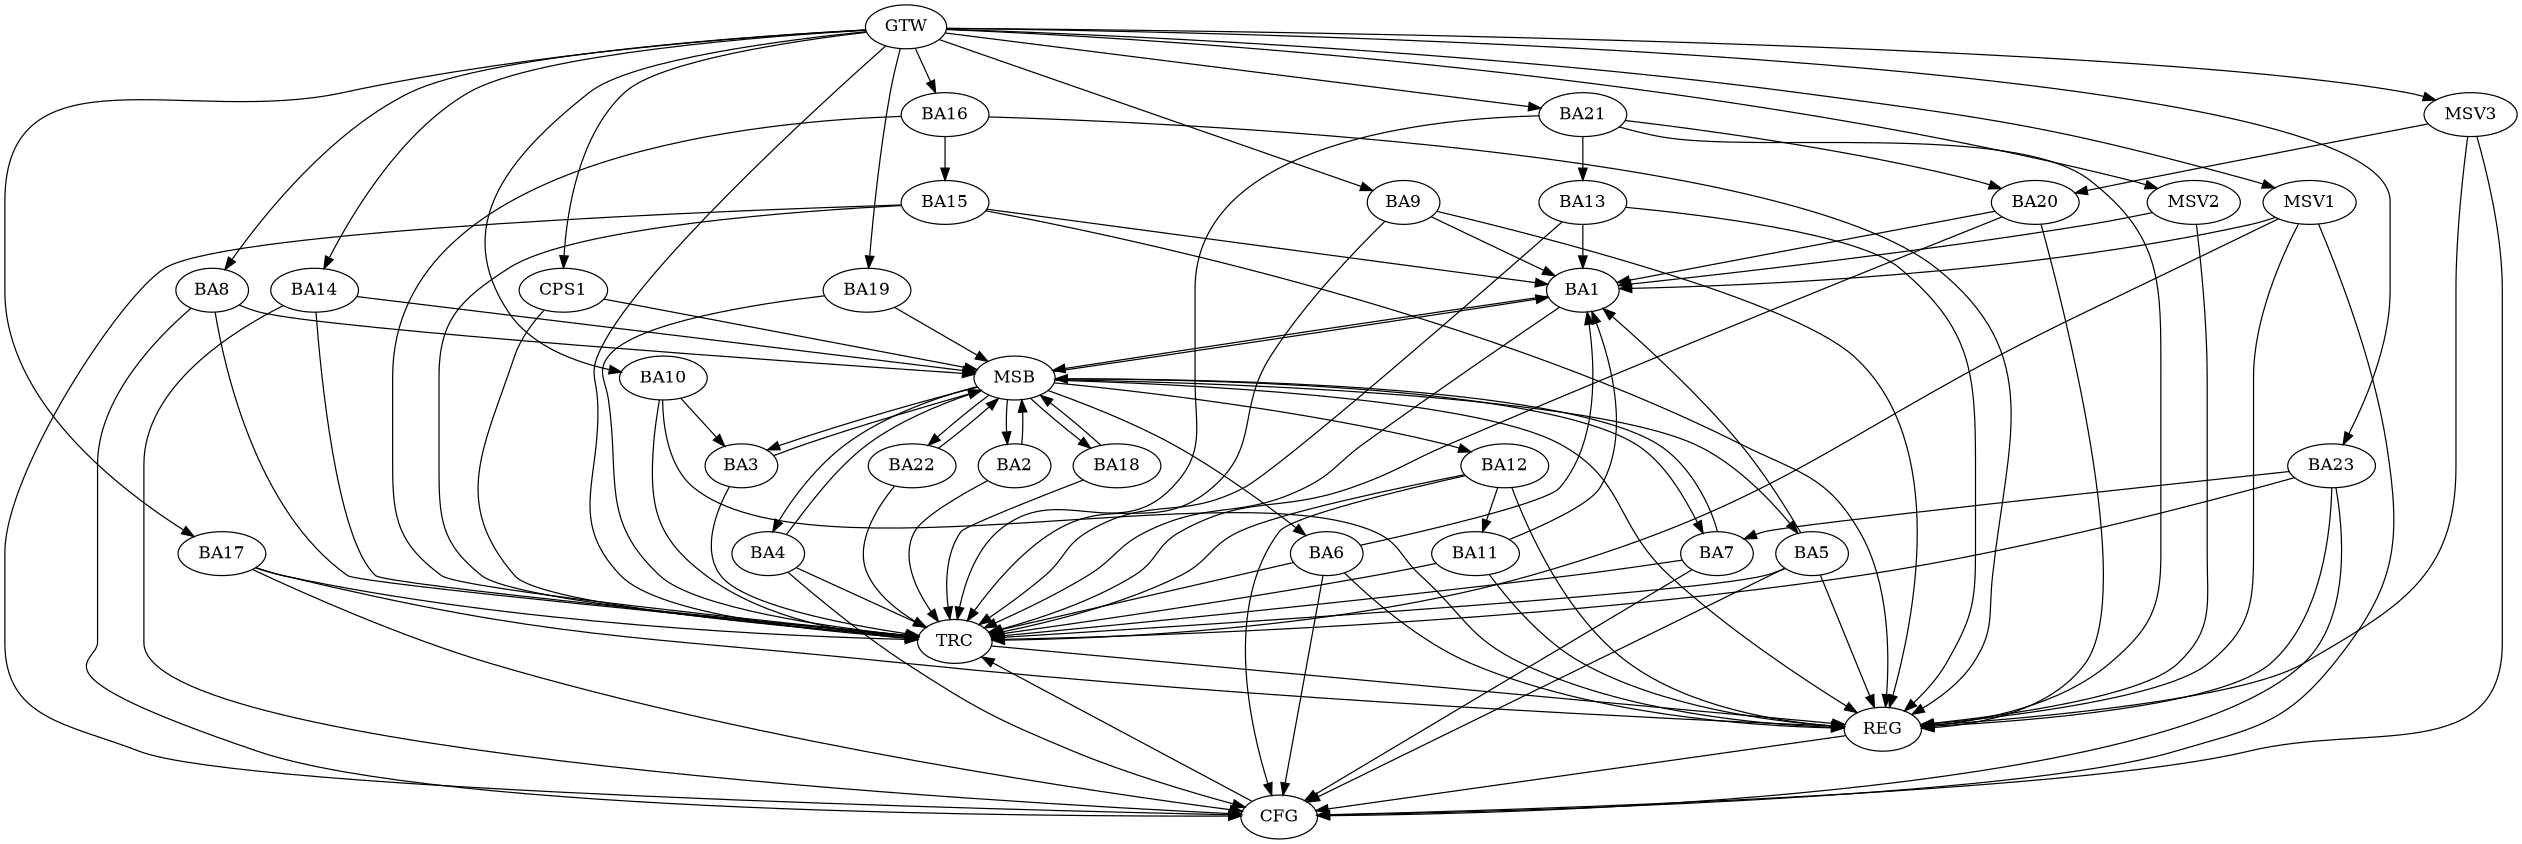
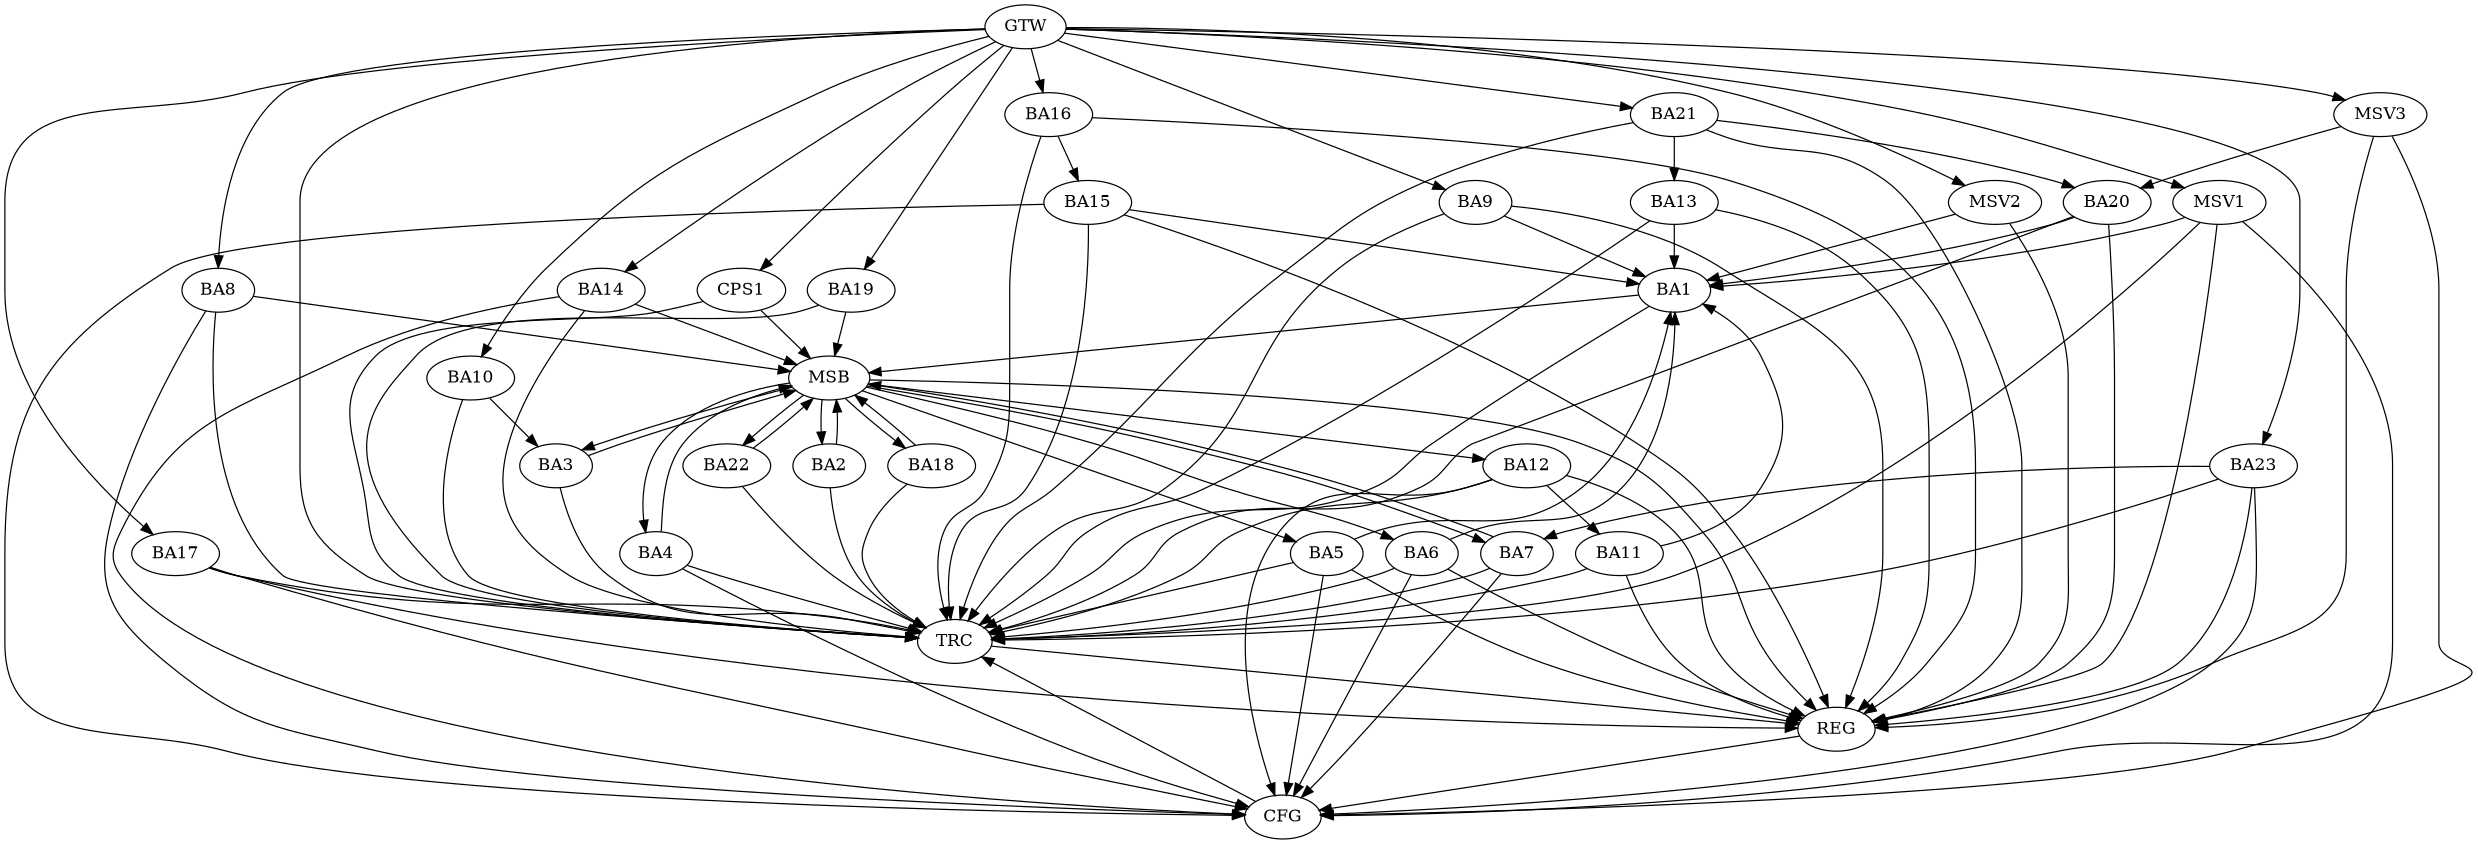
(1295, 336) -> none
(1339, 523) -> none
